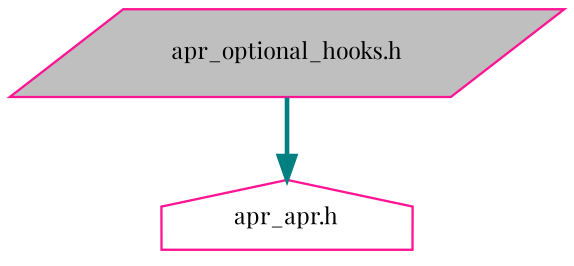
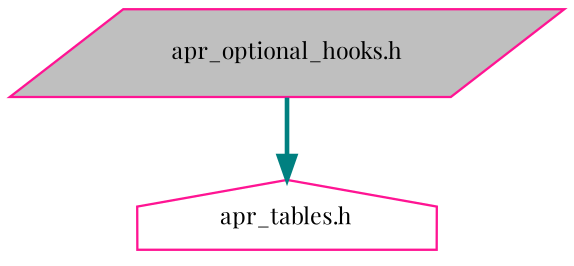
(287, 219) -> (287, 219)
